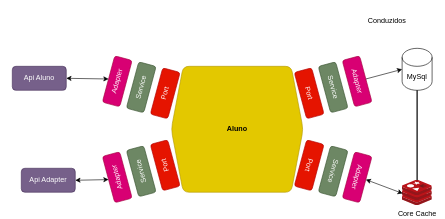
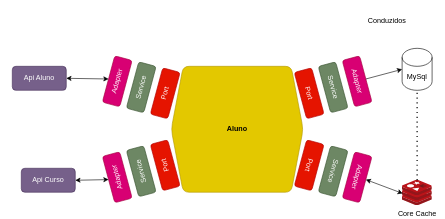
(417, 135) -> (417, 135)
(48, 180) -> (48, 180)
